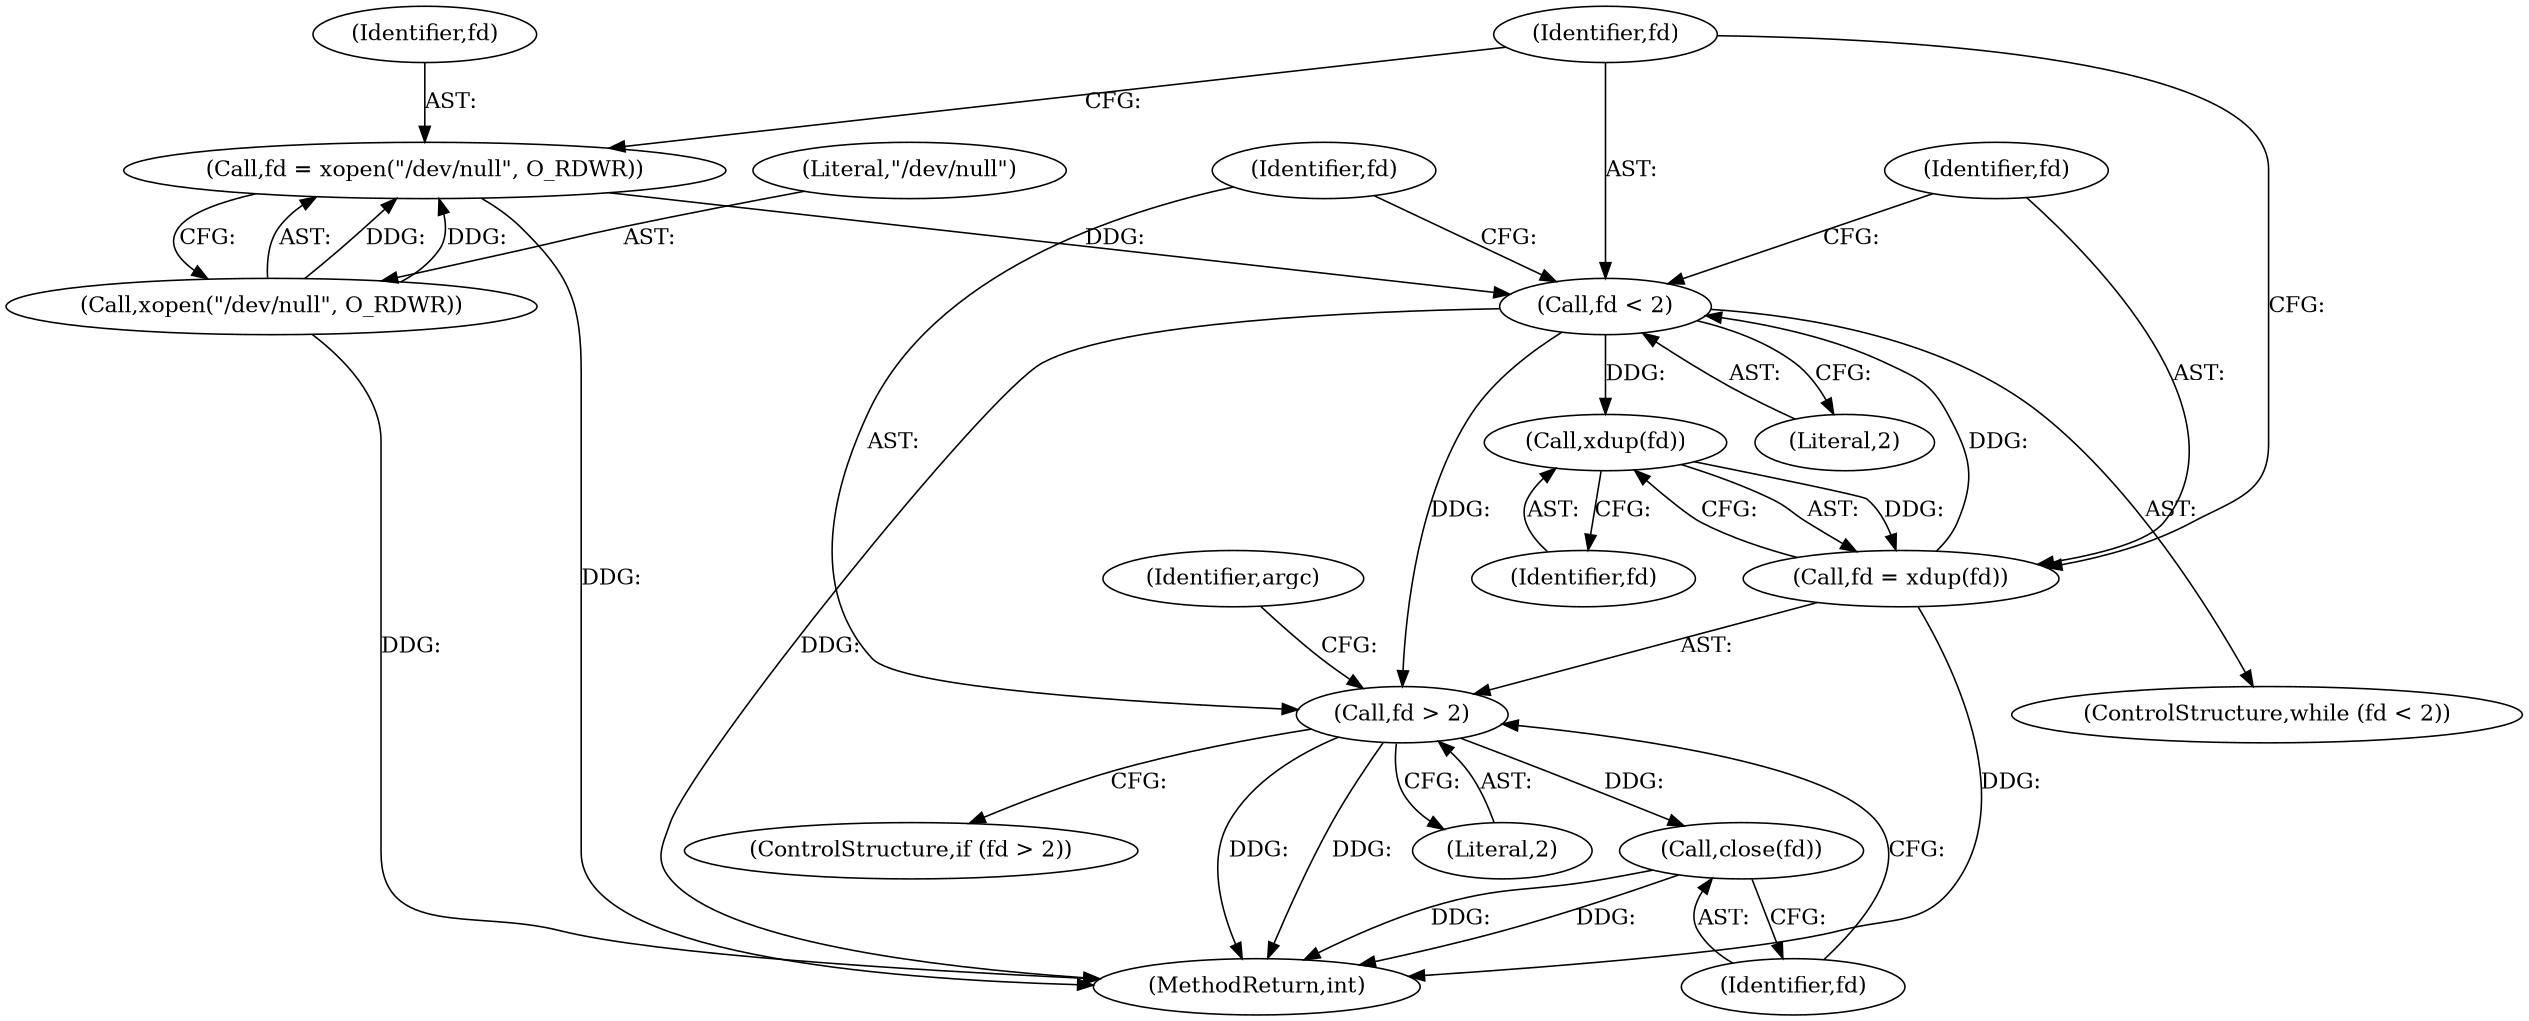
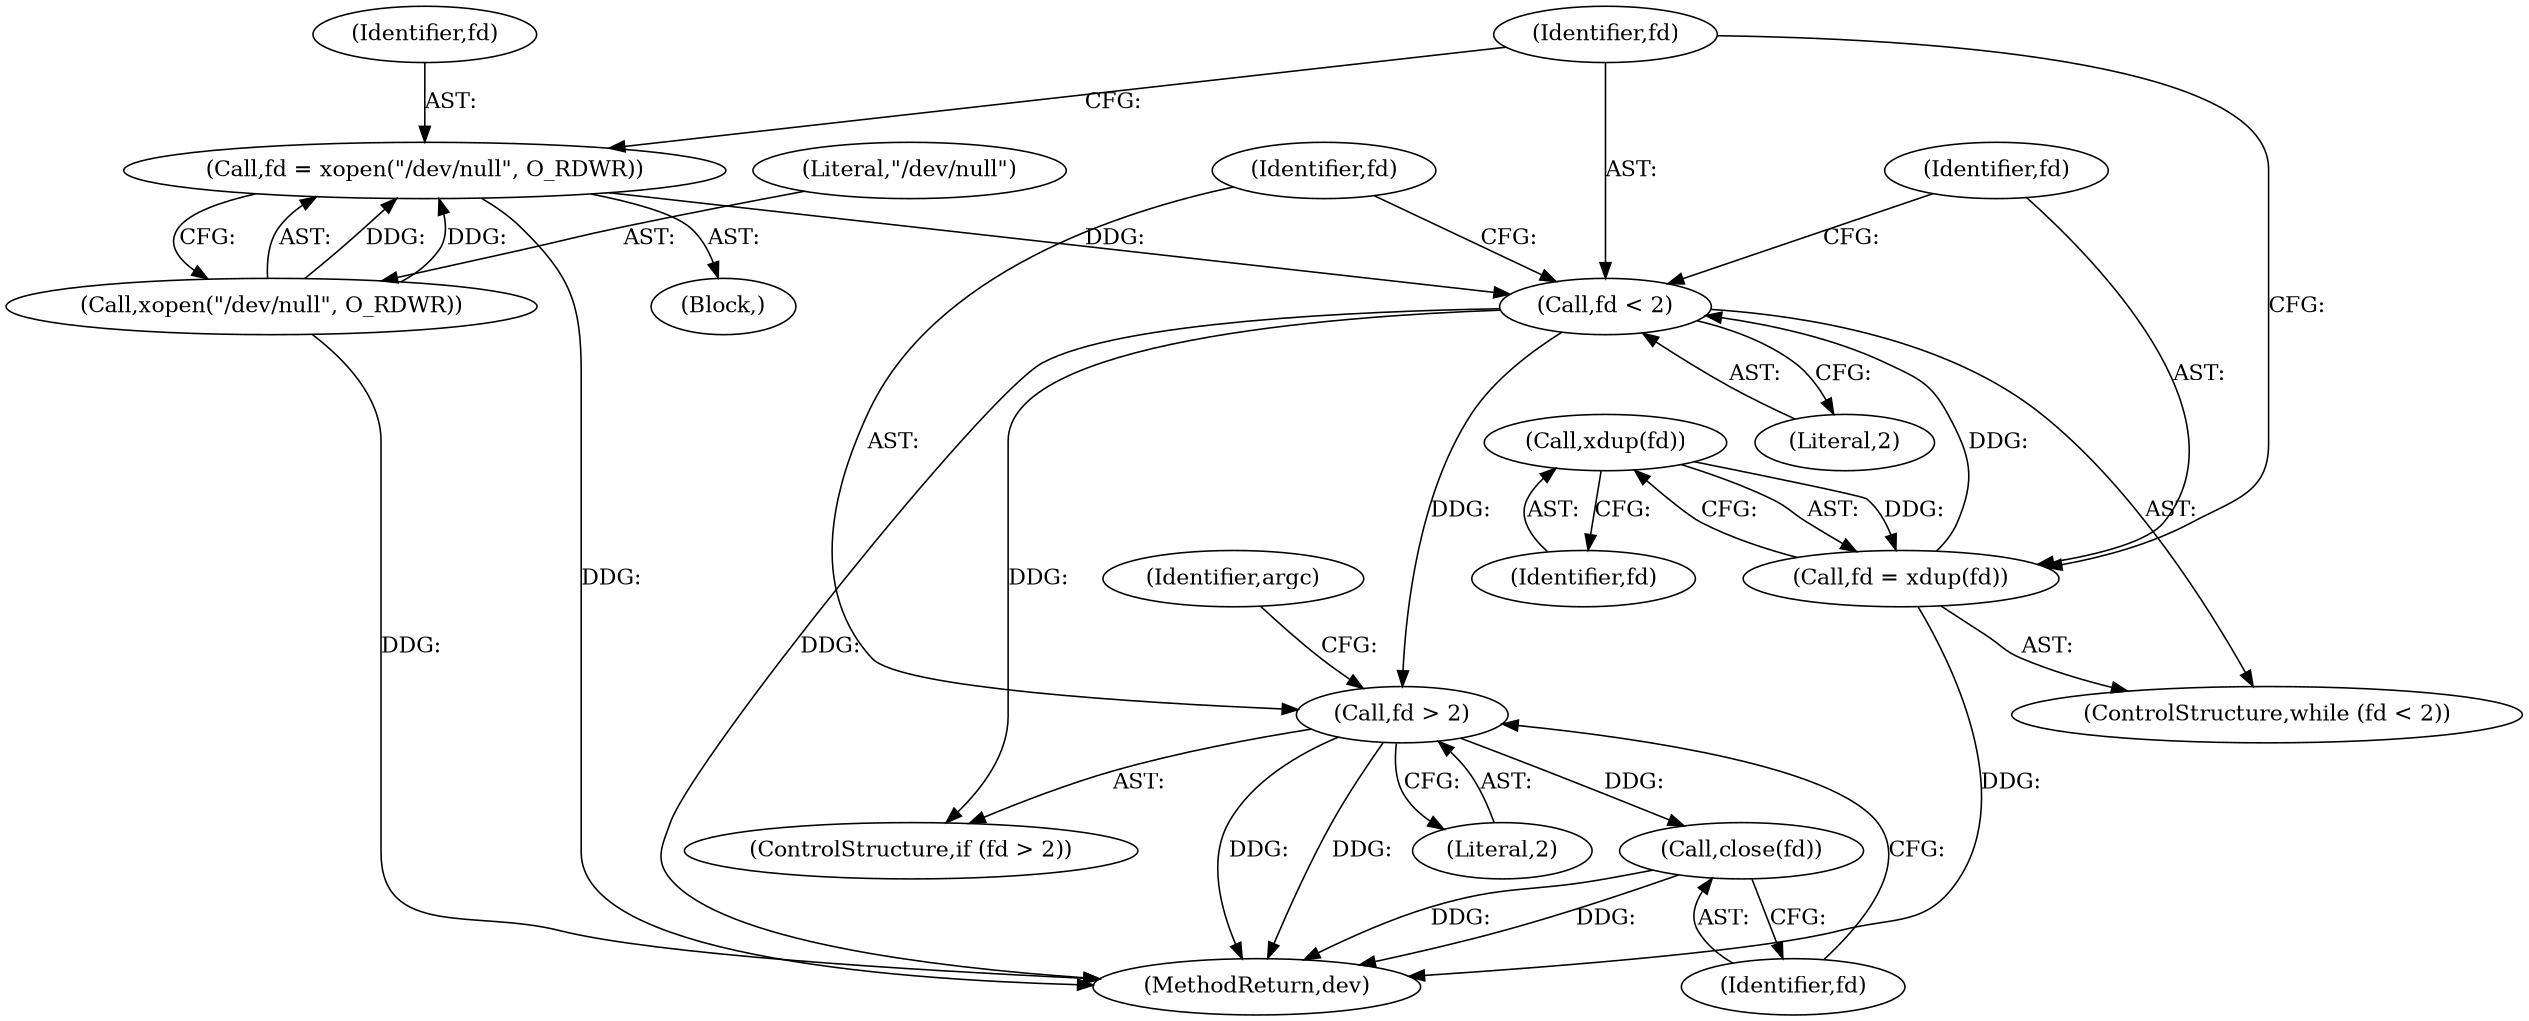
none -> (724, 307)
(1605, 367) -> (1052, 386)
(1653, 646) -> (2021, 658)
(1143, 783) -> (1143, 783)
(1257, 987) -> (1257, 987)
